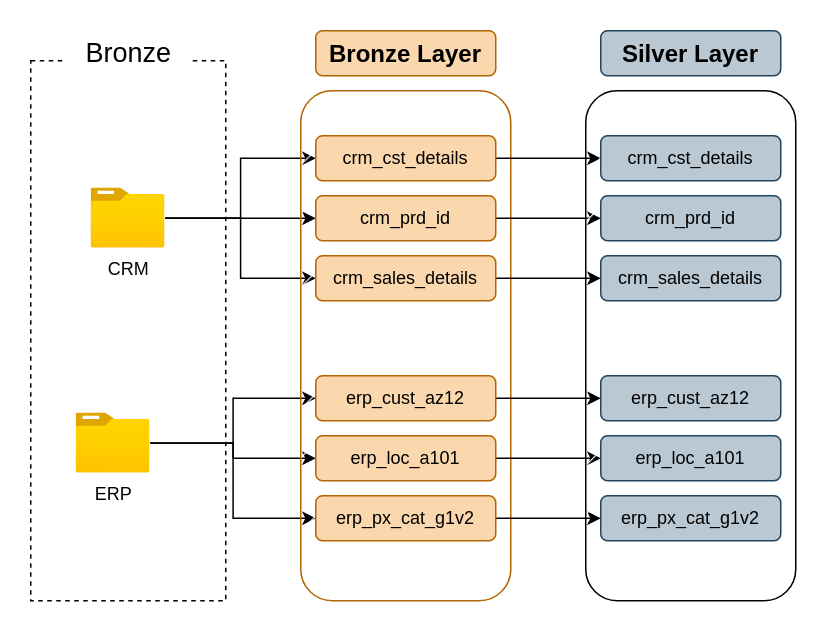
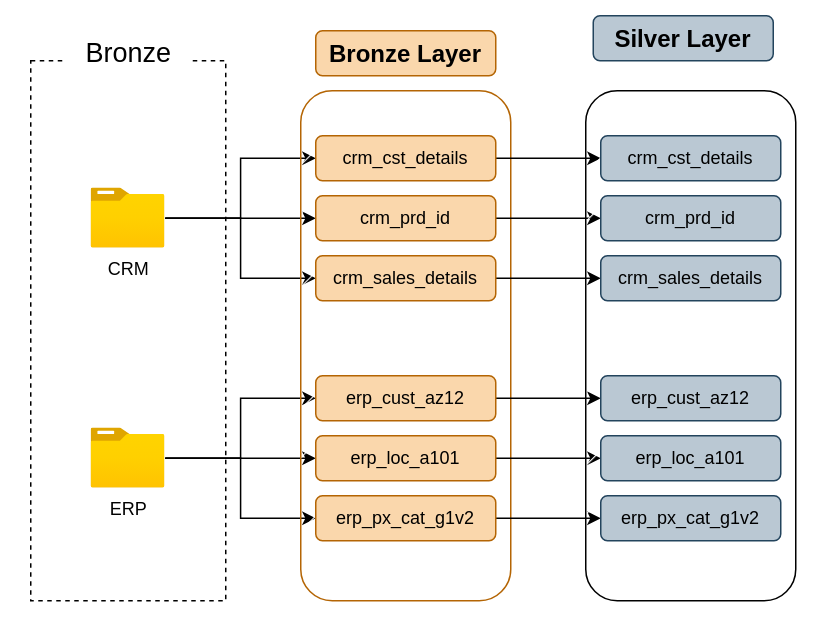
(691, 53) -> (683, 38)
(113, 443) -> (128, 458)
